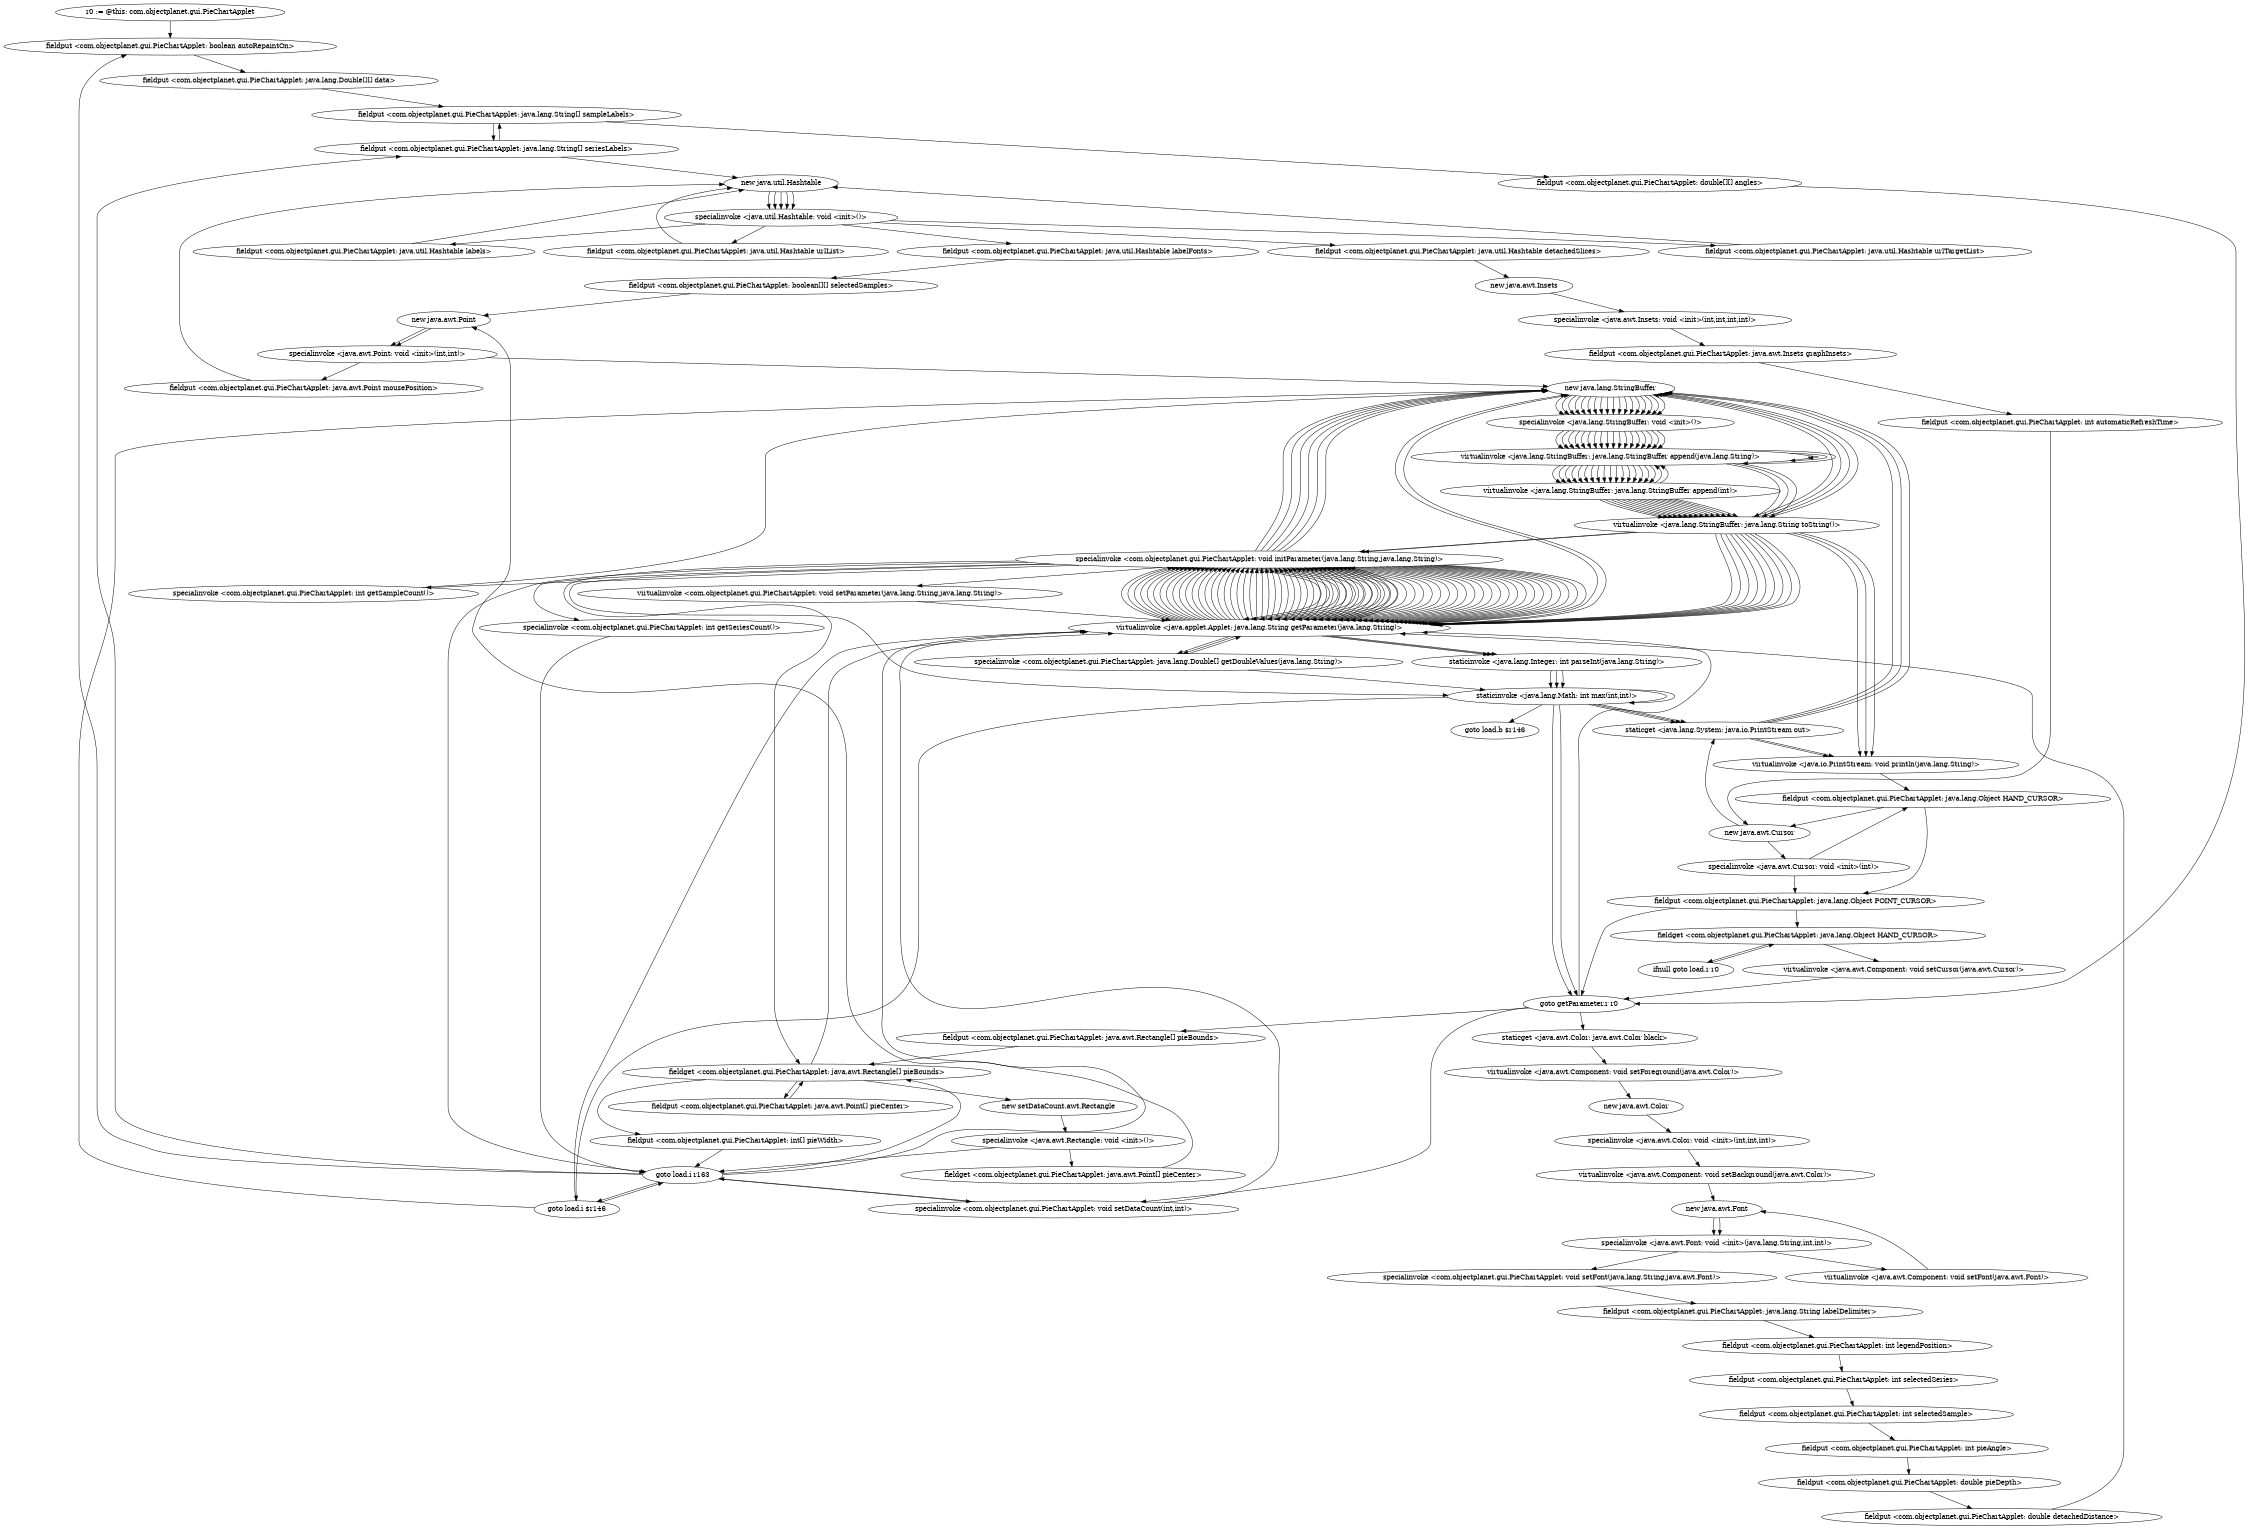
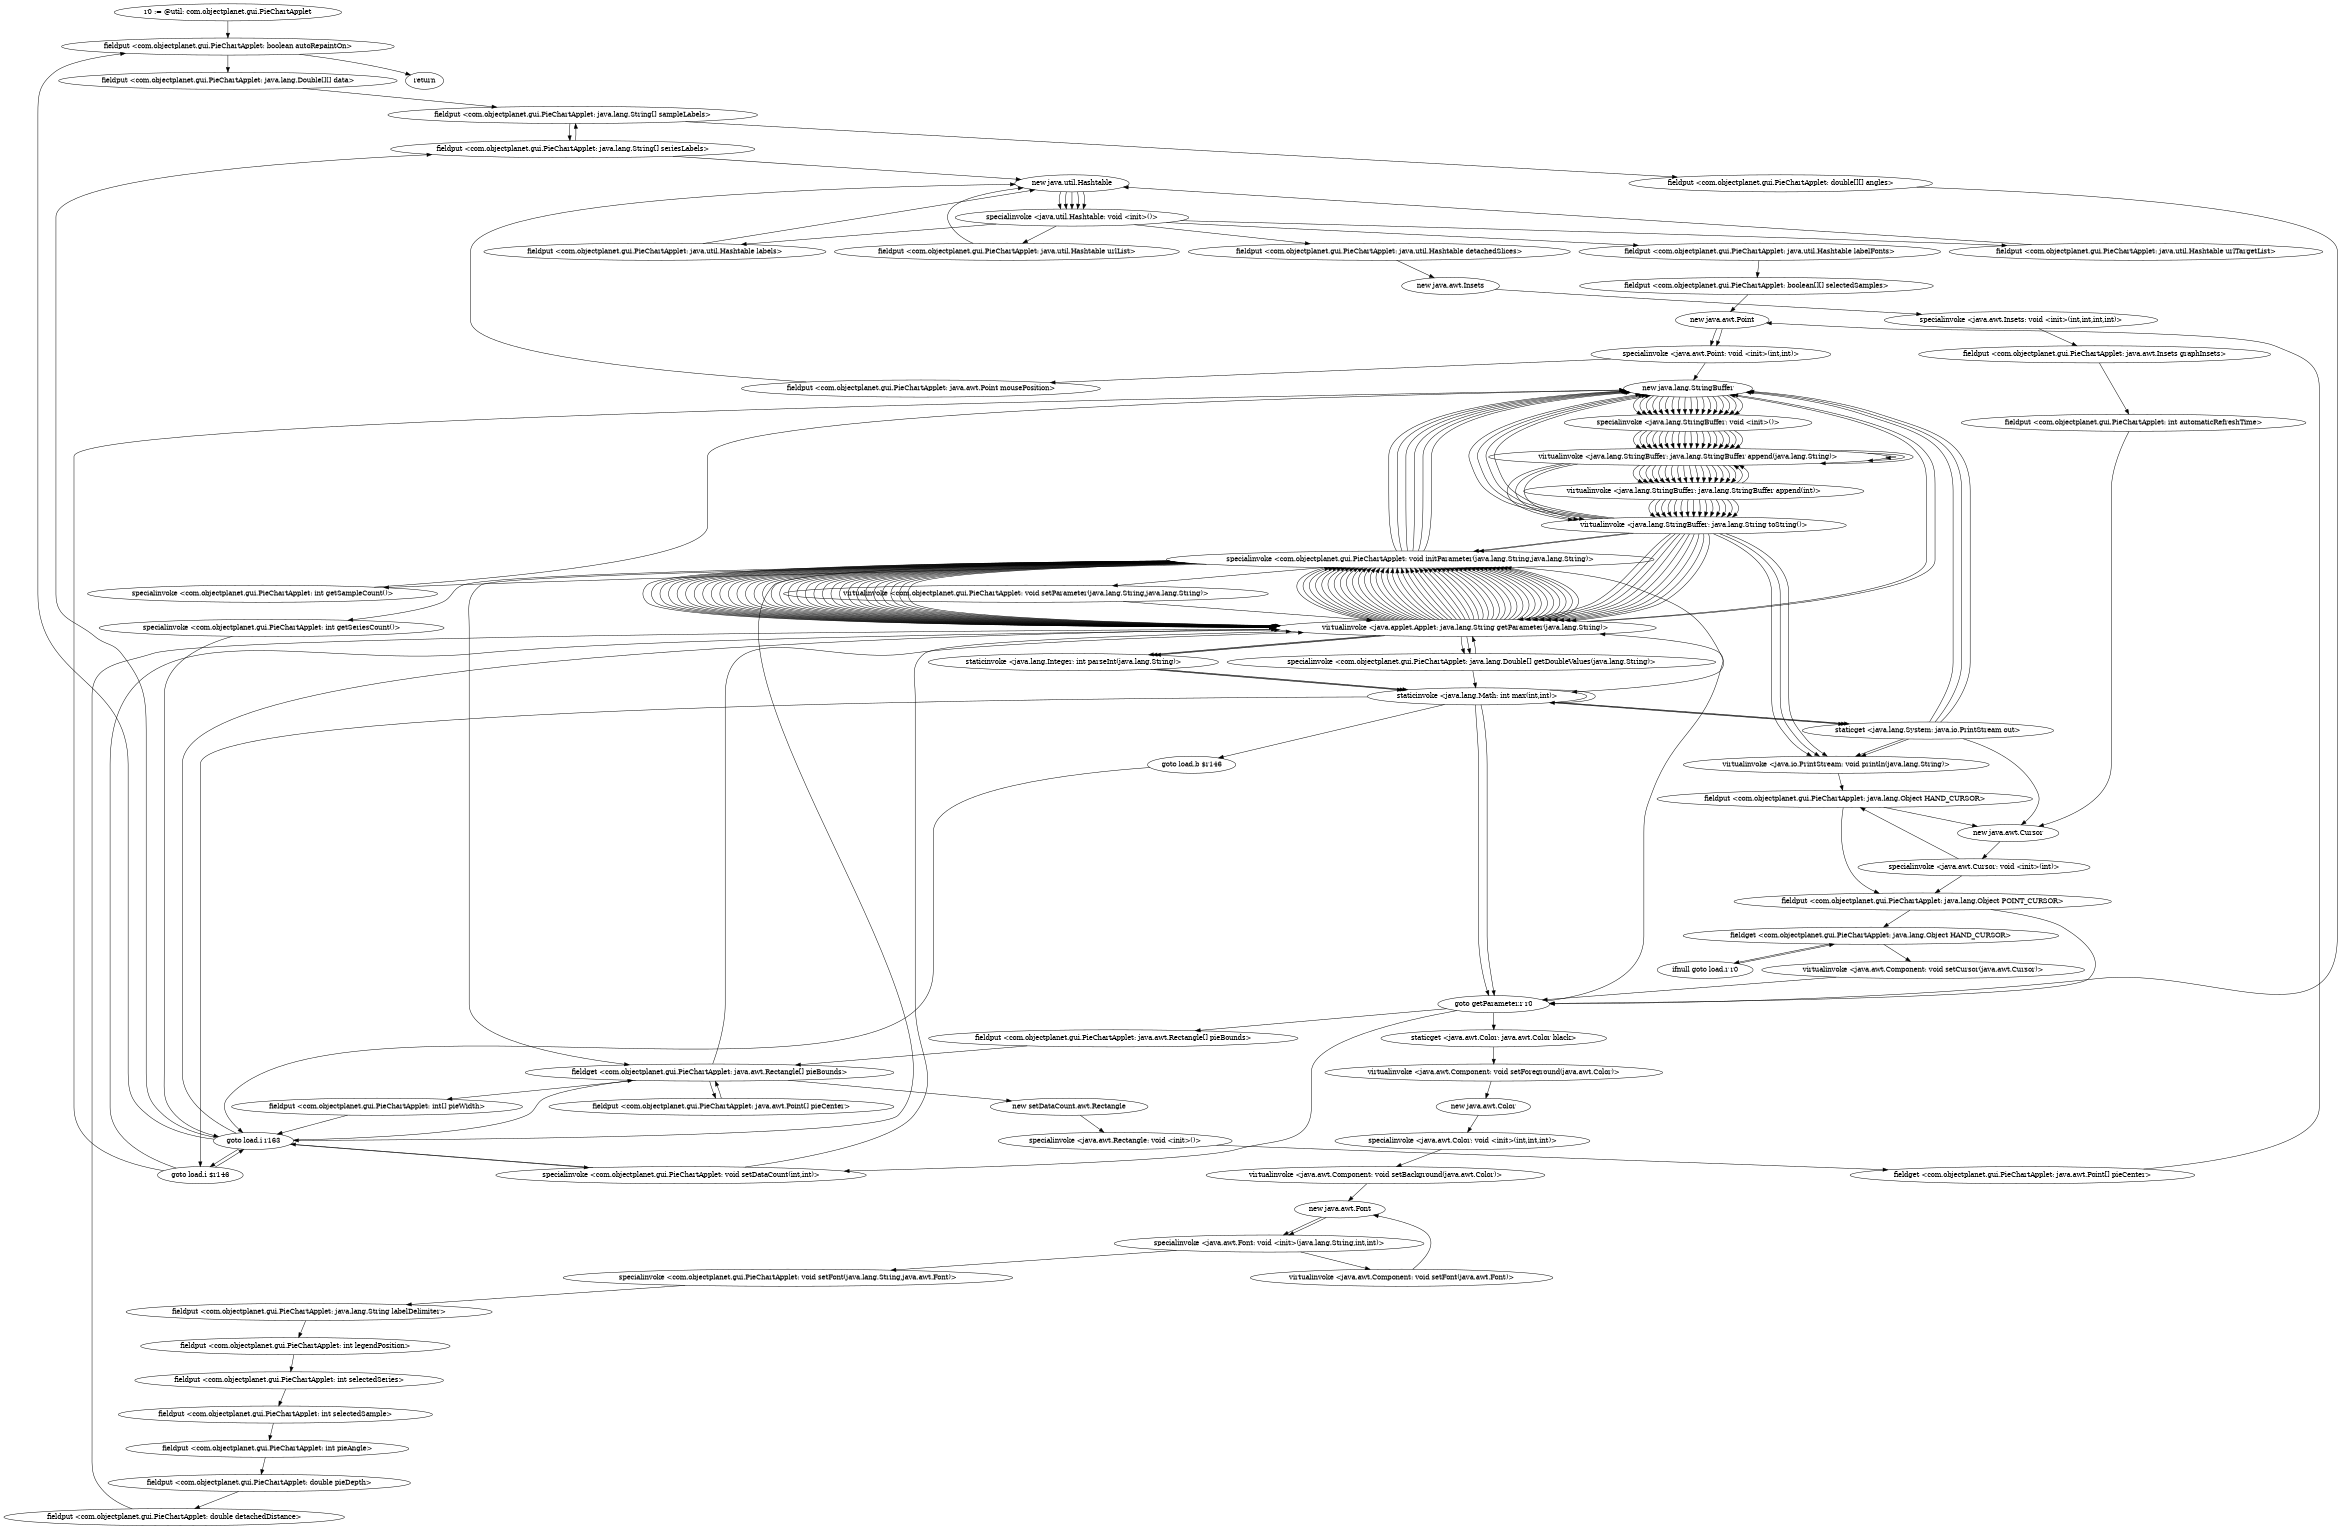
(170, 12) -> (228, 12)
none -> (425, 81)
(1707, 791) -> (2020, 769)
(901, 1156) -> (759, 1047)
